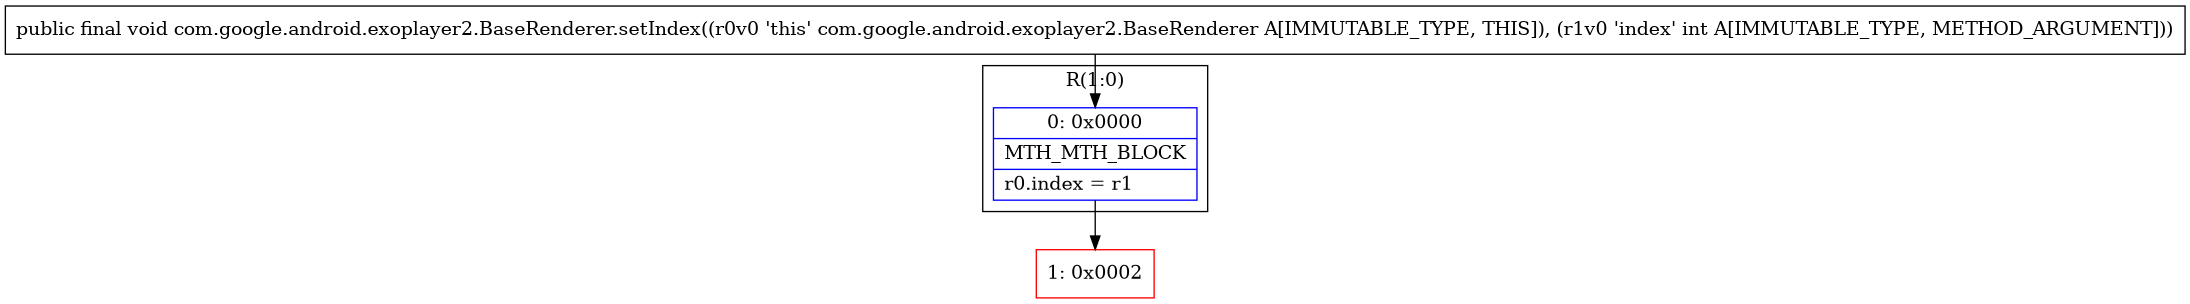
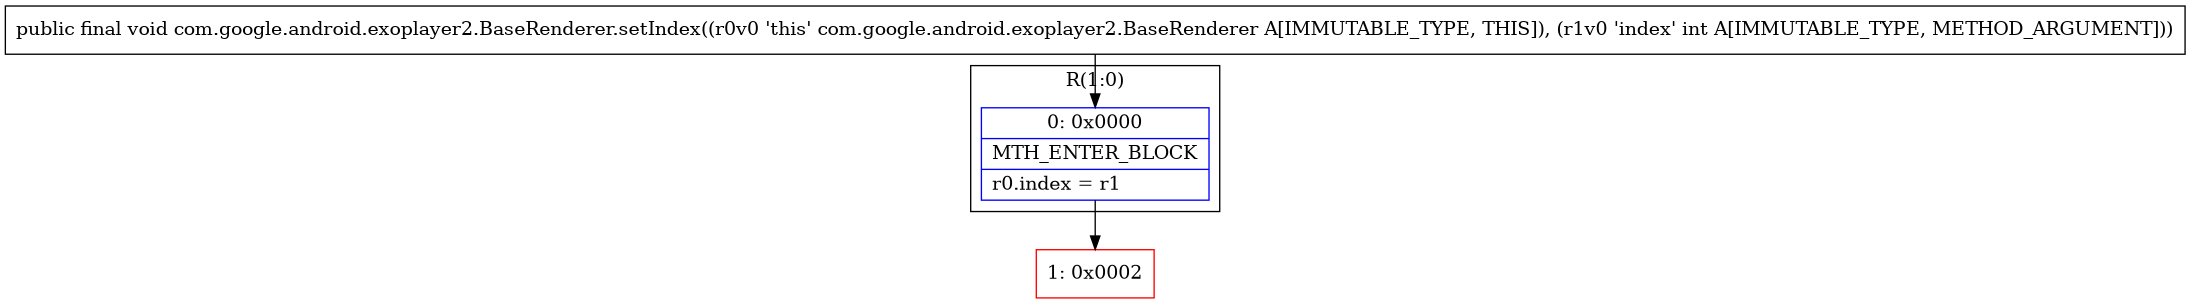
(1095, 153) -> (1095, 153)
